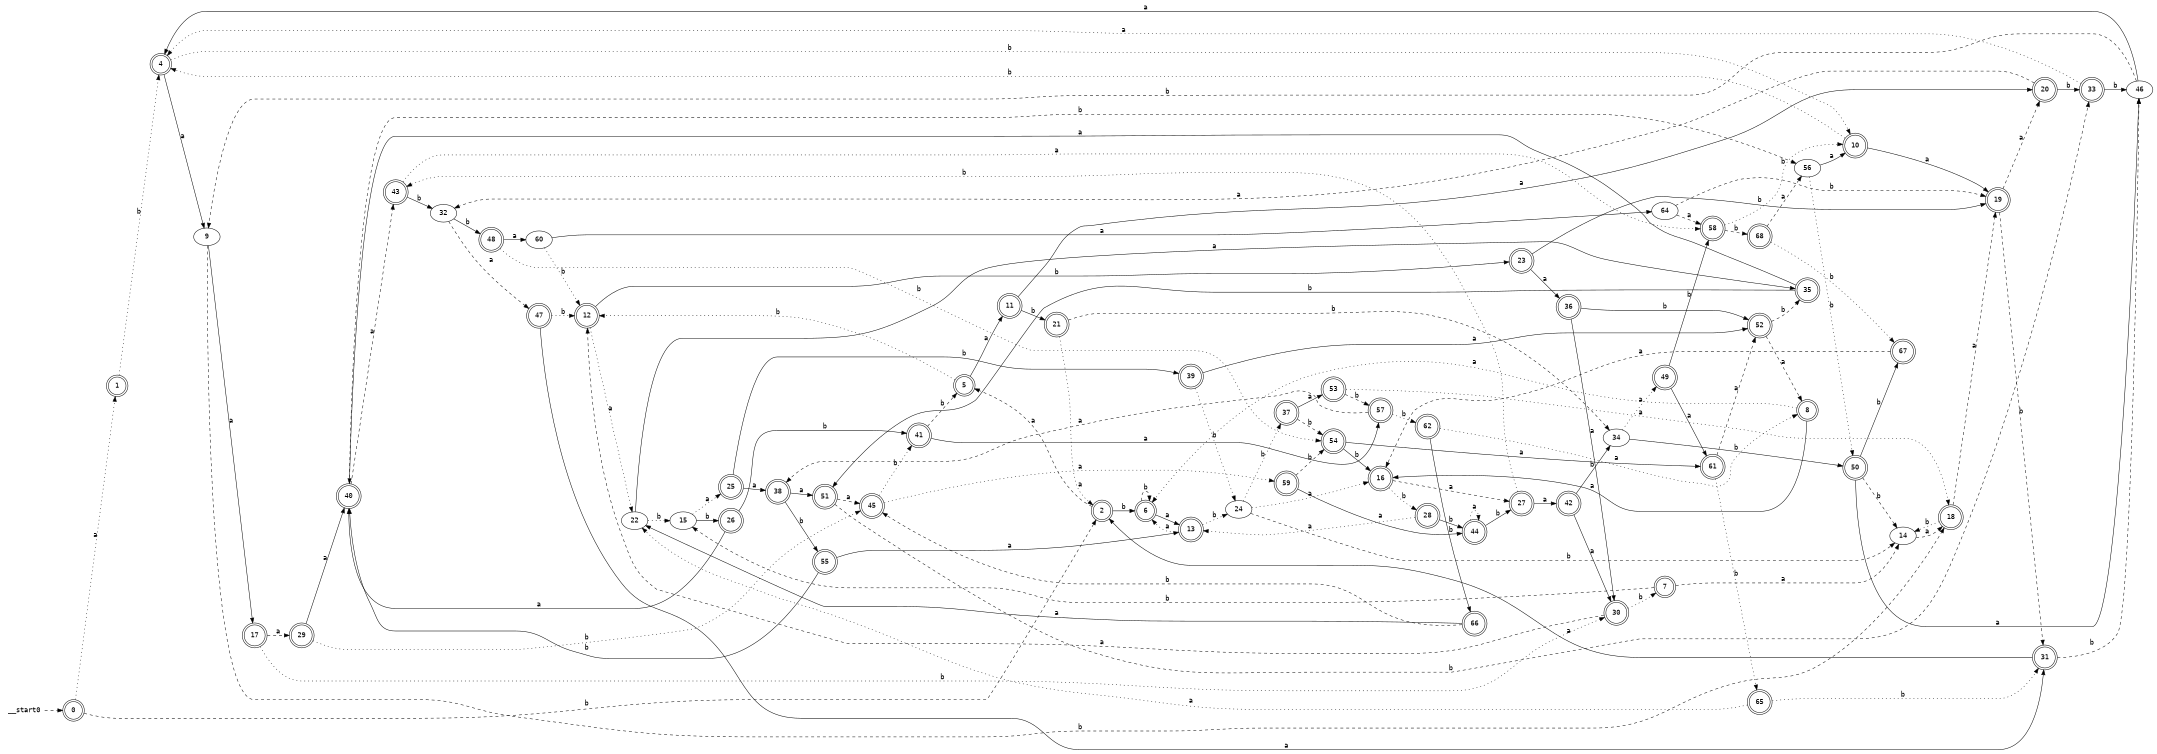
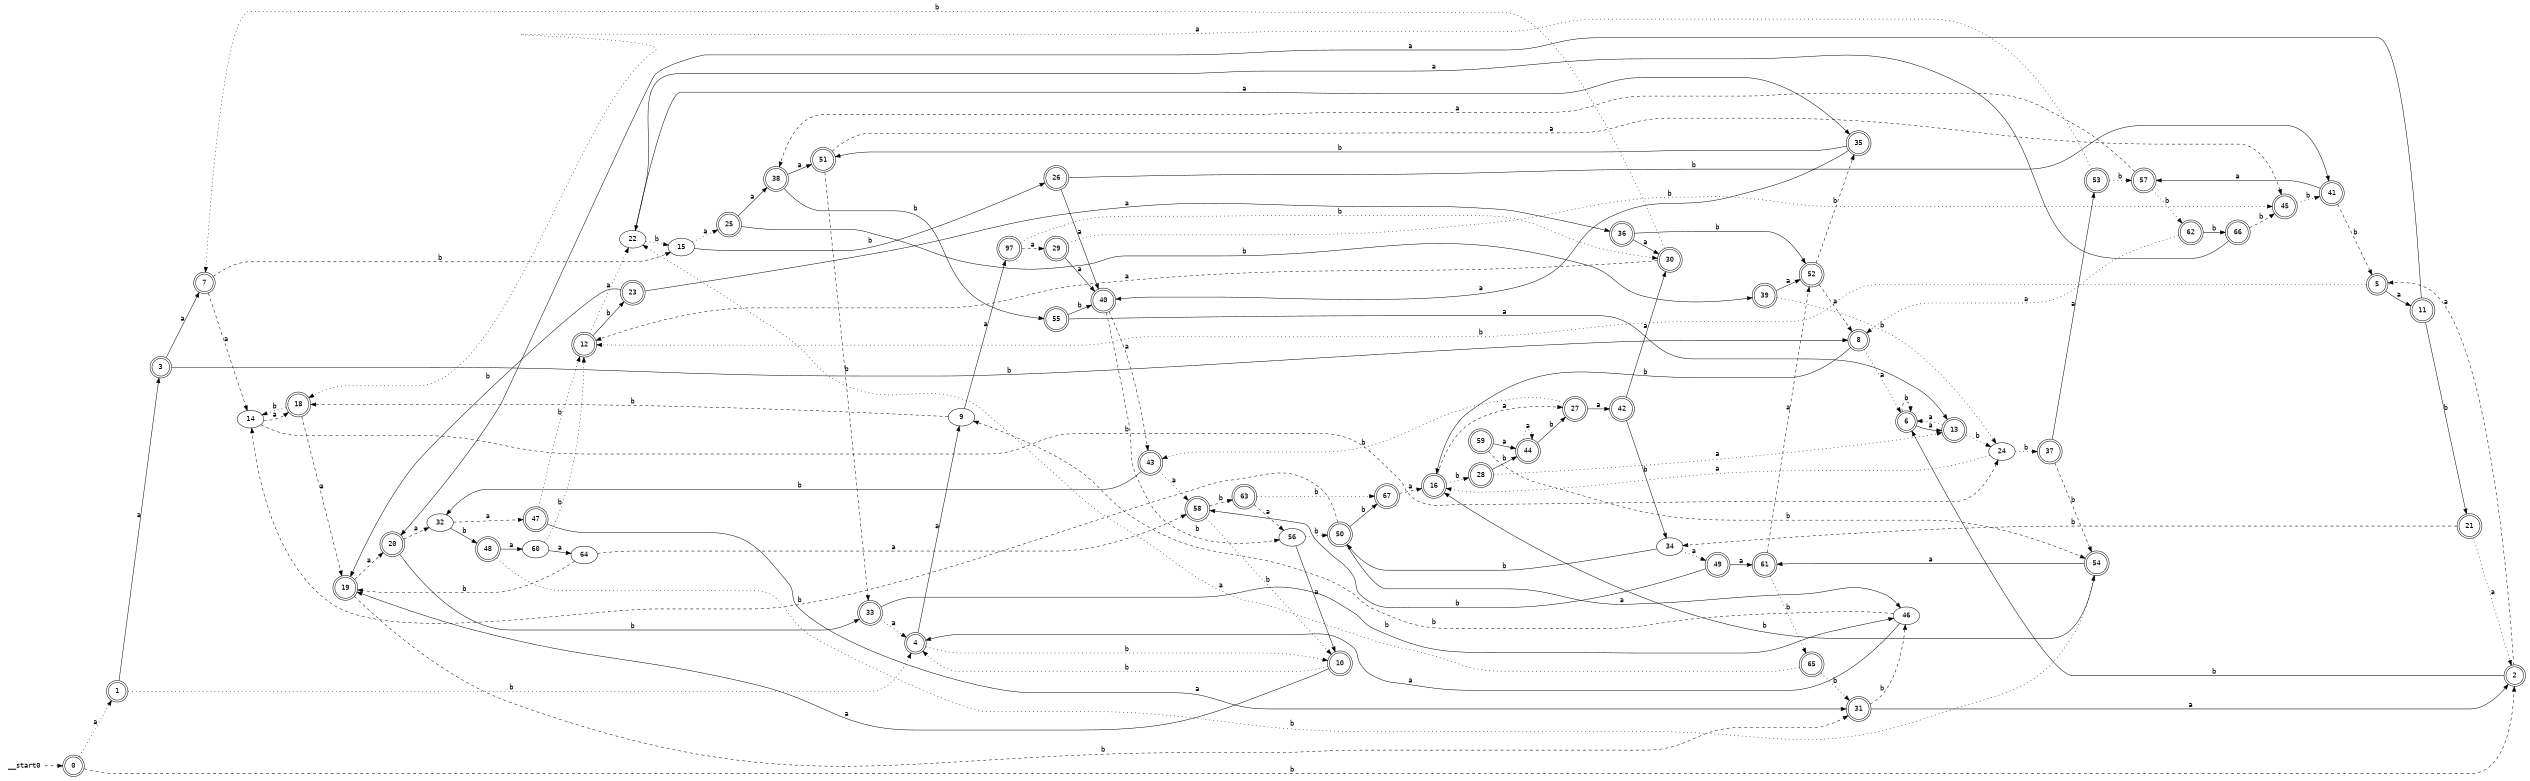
(1760, 236) -> (1244, 497)
none -> (161, 367)
(1355, 399) -> (2118, 180)
(1066, 472) -> none
(1592, 486) -> (1646, 372)
(1569, 560) -> (1103, 433)
(255, 635) -> (1009, 249)
